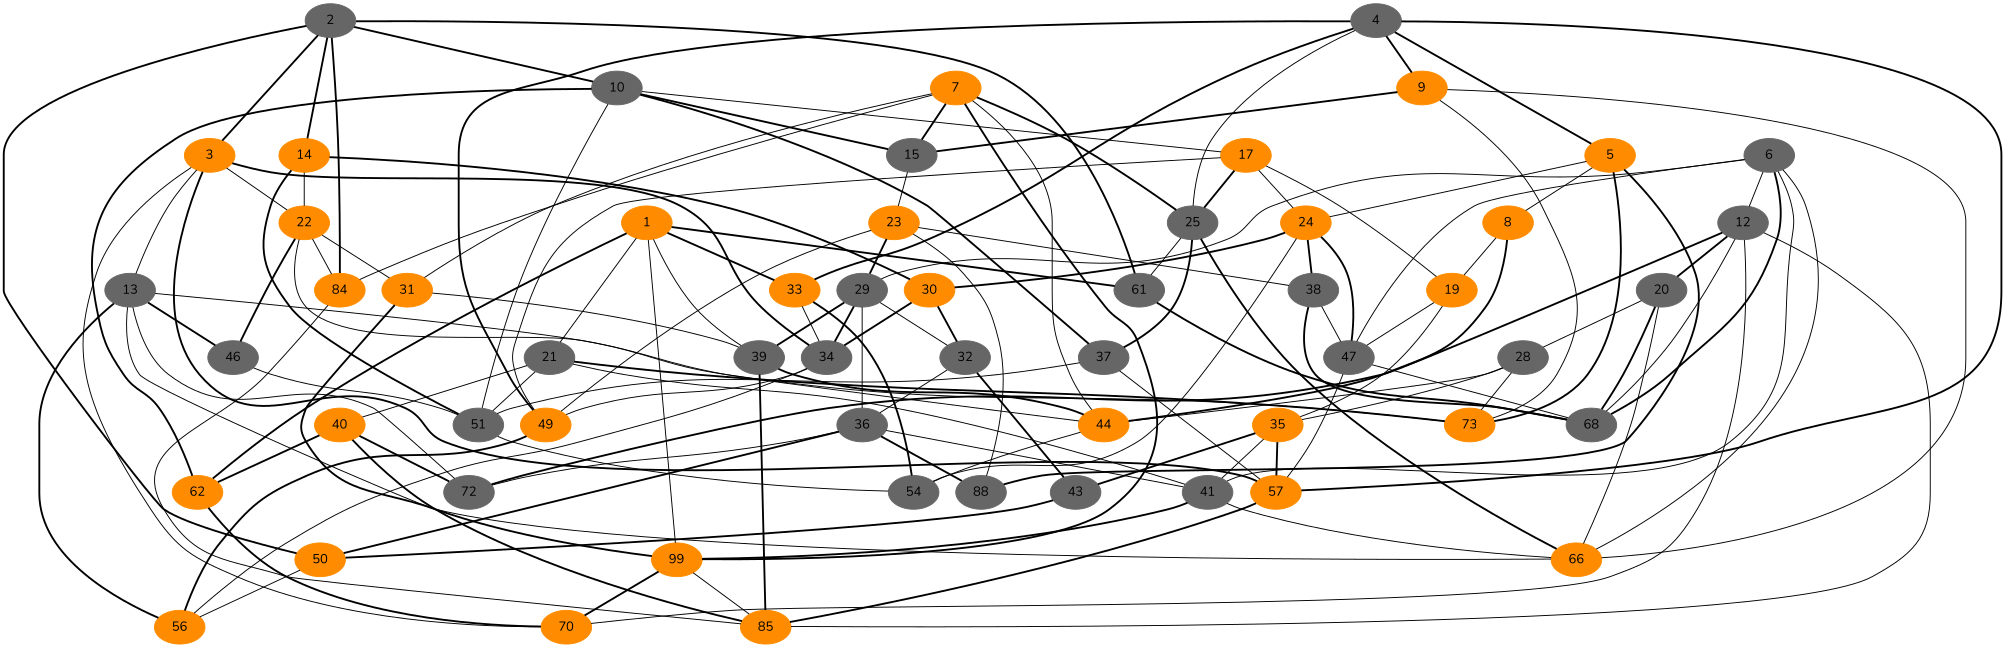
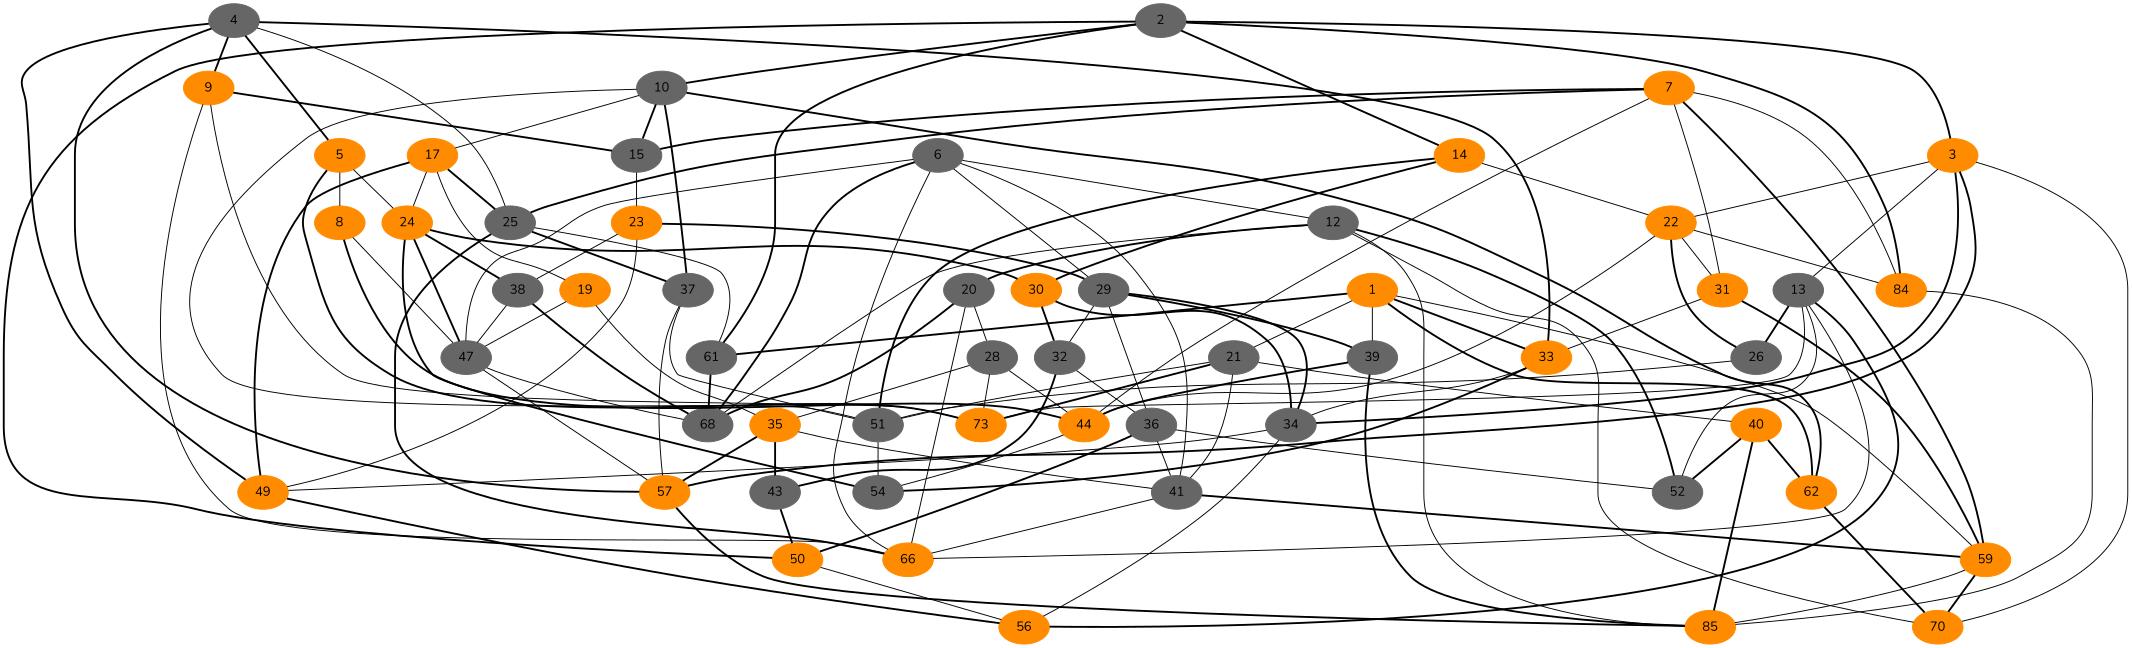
(793, 185) -> (272, 271)
(1480, 257) -> (395, 282)
(595, 313) -> (1638, 323)
(233, 358) -> (1756, 358)
(1147, 434) -> (573, 418)
(469, 492) -> (1678, 492)
(981, 492) -> none
(677, 560) -> (1985, 560)
